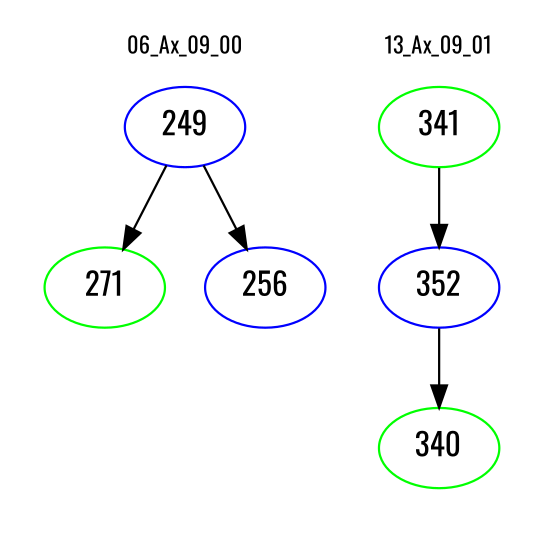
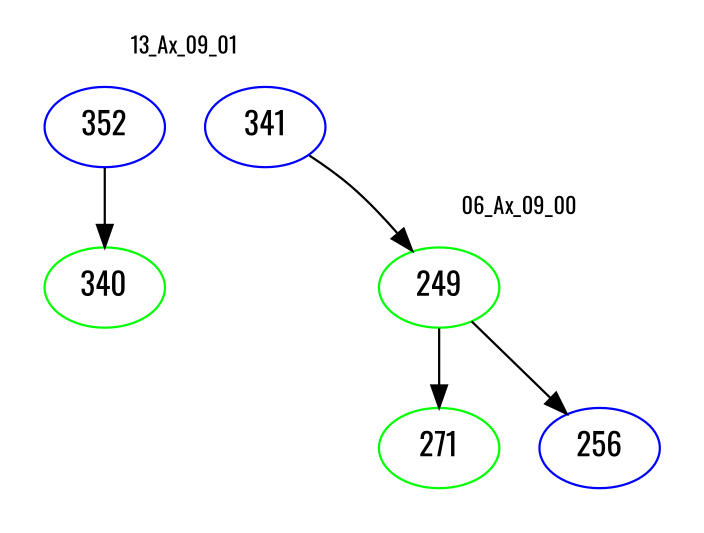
(185, 127) -> (439, 288)
(439, 127) -> (265, 127)
(439, 196) -> (375, 209)
